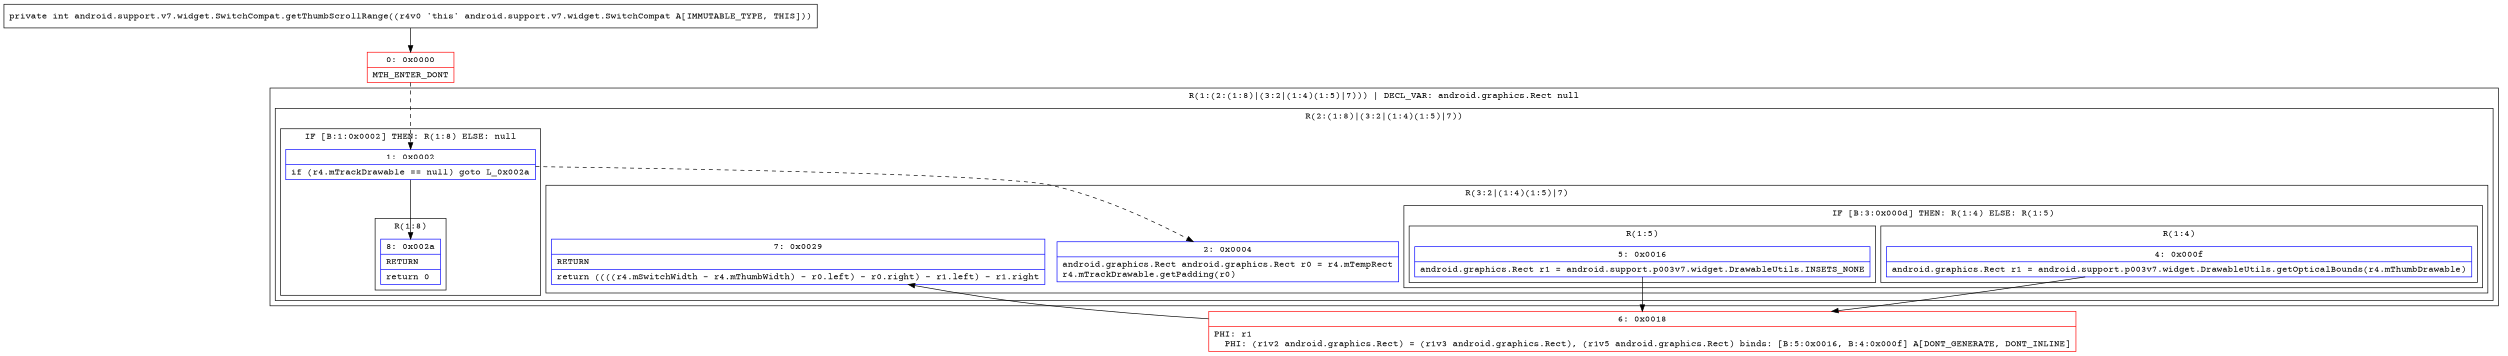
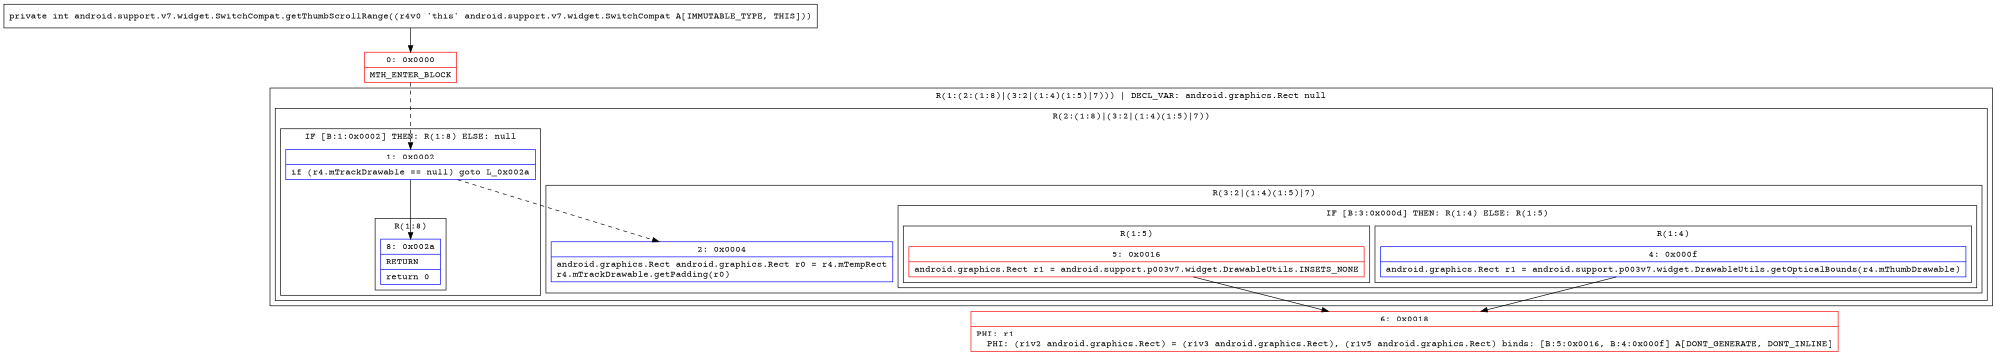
(411, 75) -> (411, 75)
(798, 262) -> none
(1642, 262) -> (1137, 262)
